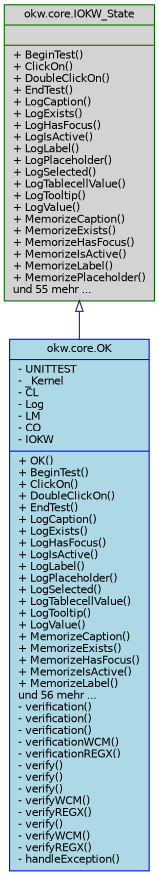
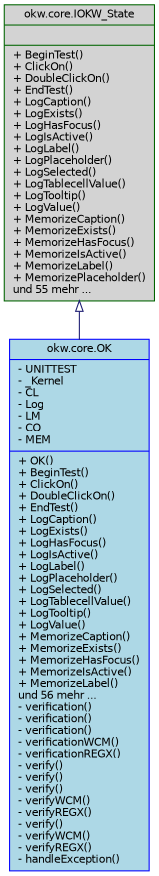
(36, 440) -> (35, 440)
